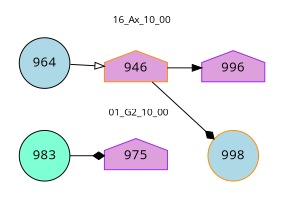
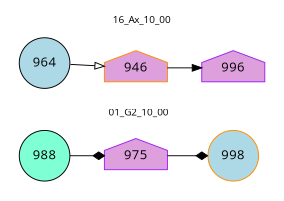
(183, 110) -> (182, 156)
(45, 156) -> (45, 156)
